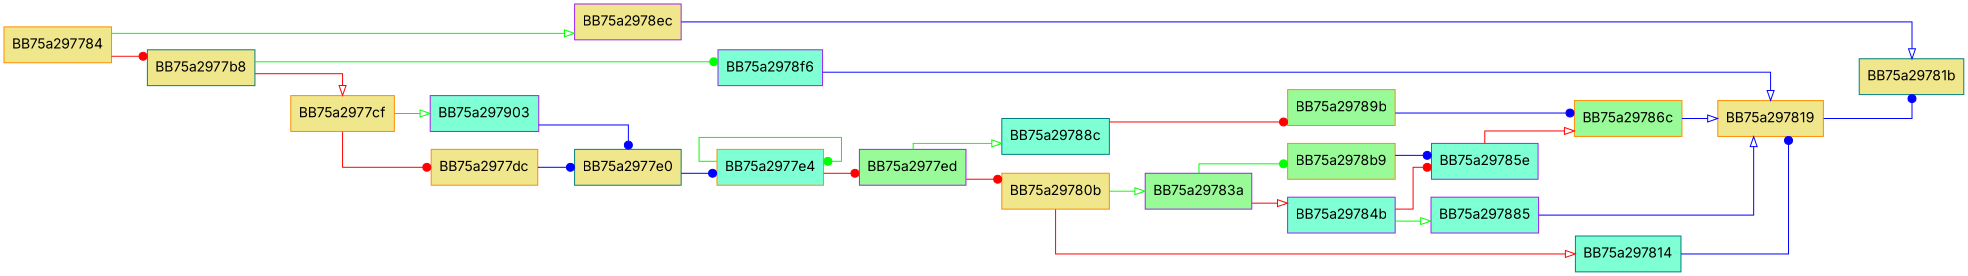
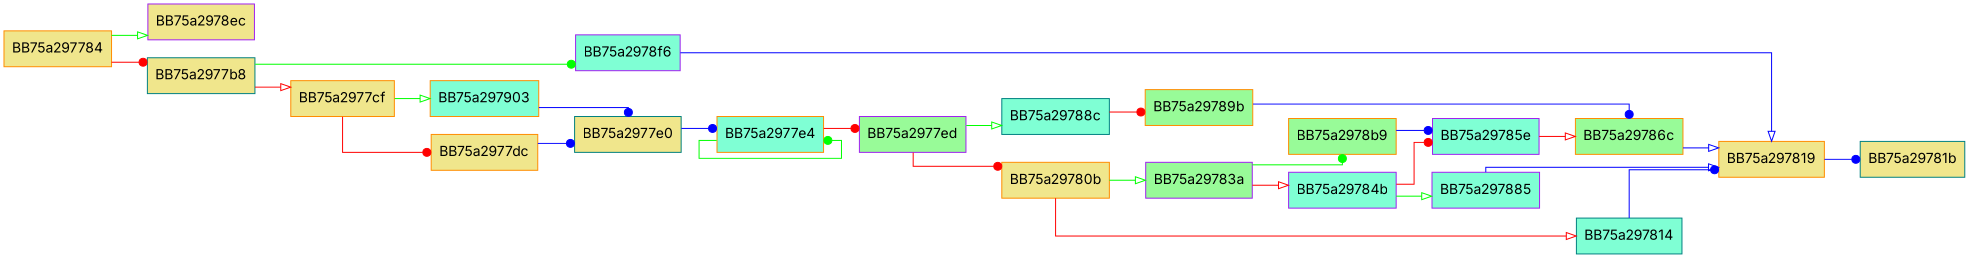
(1310, 22) -> none
(484, 114) -> (484, 99)
